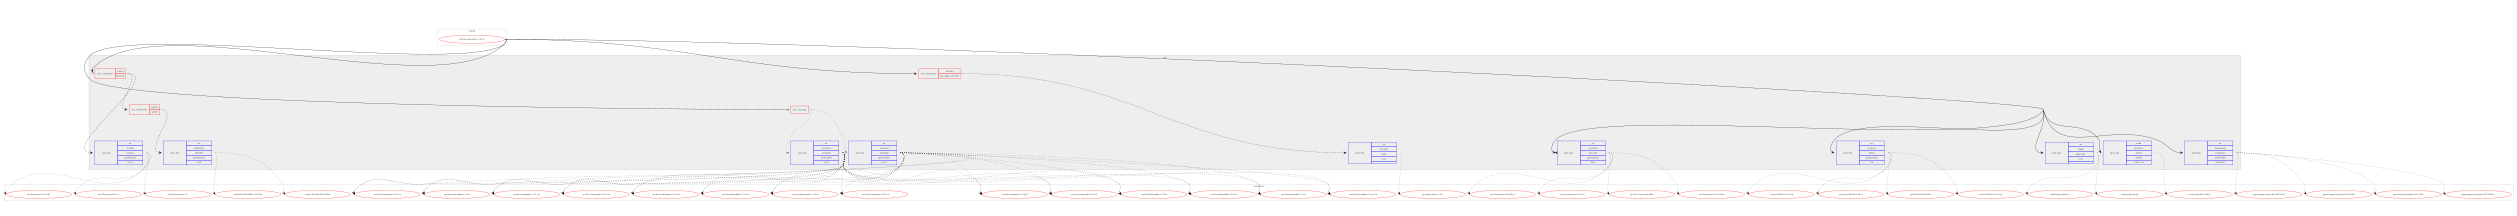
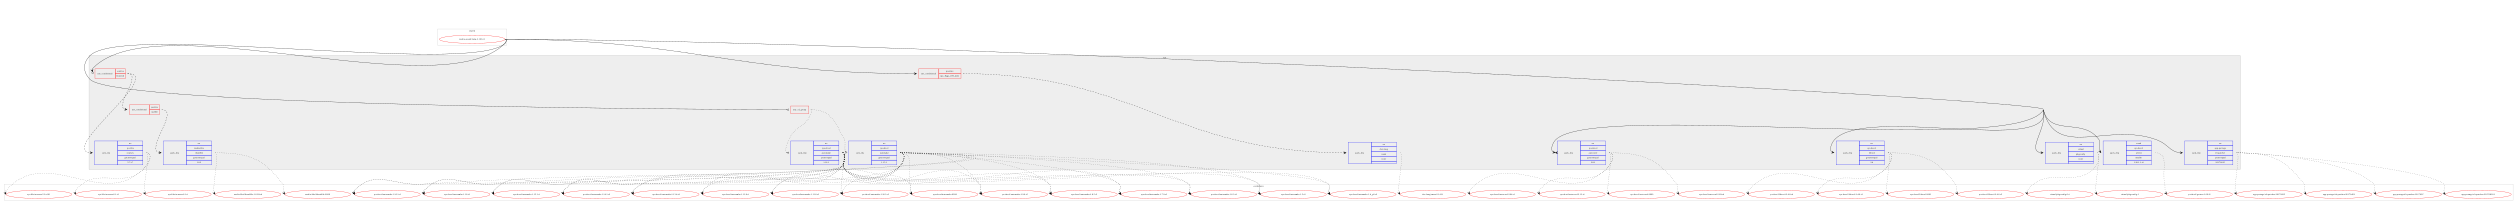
none -> (945, 194)
